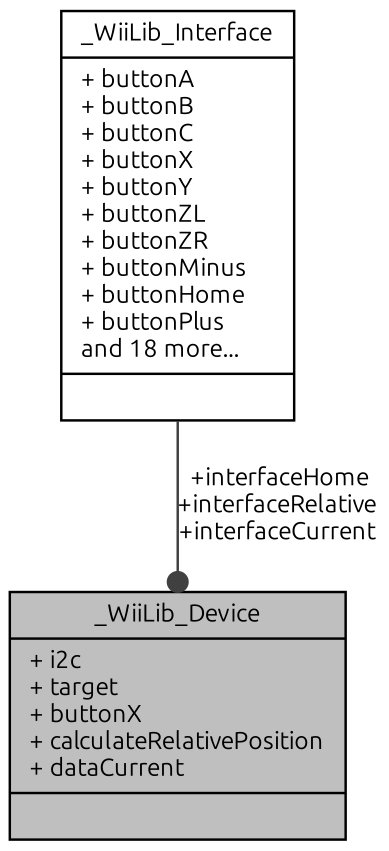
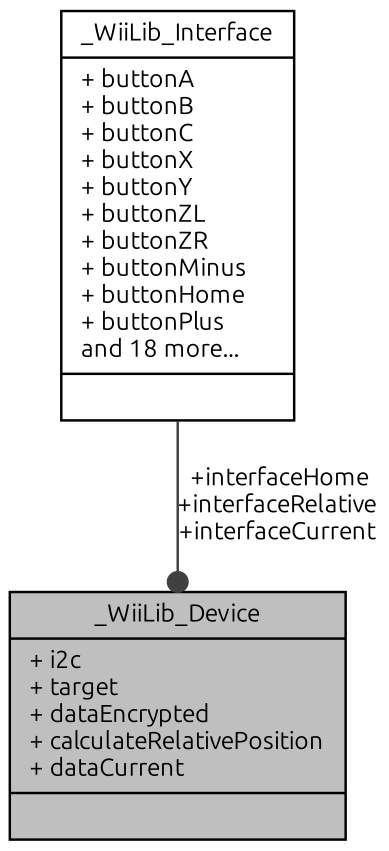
(86, 715) -> (120, 715)
